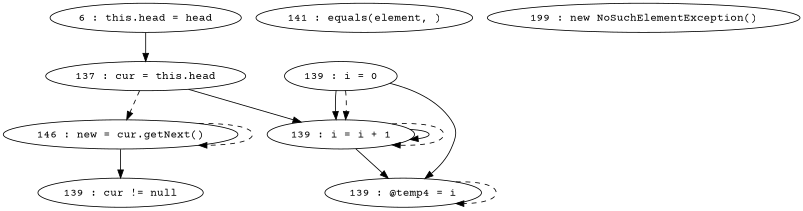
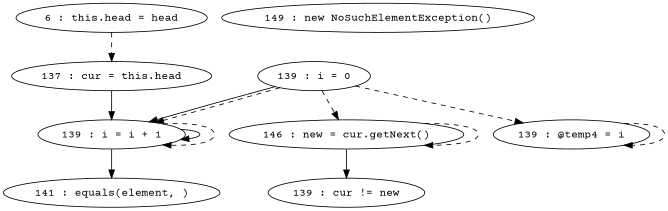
(644, 18) -> (378, 18)
(146, 43) -> (112, 43)
(135, 102) -> (328, 102)
(448, 116) -> (435, 104)
(369, 161) -> (112, 160)
(121, 193) -> (346, 193)
